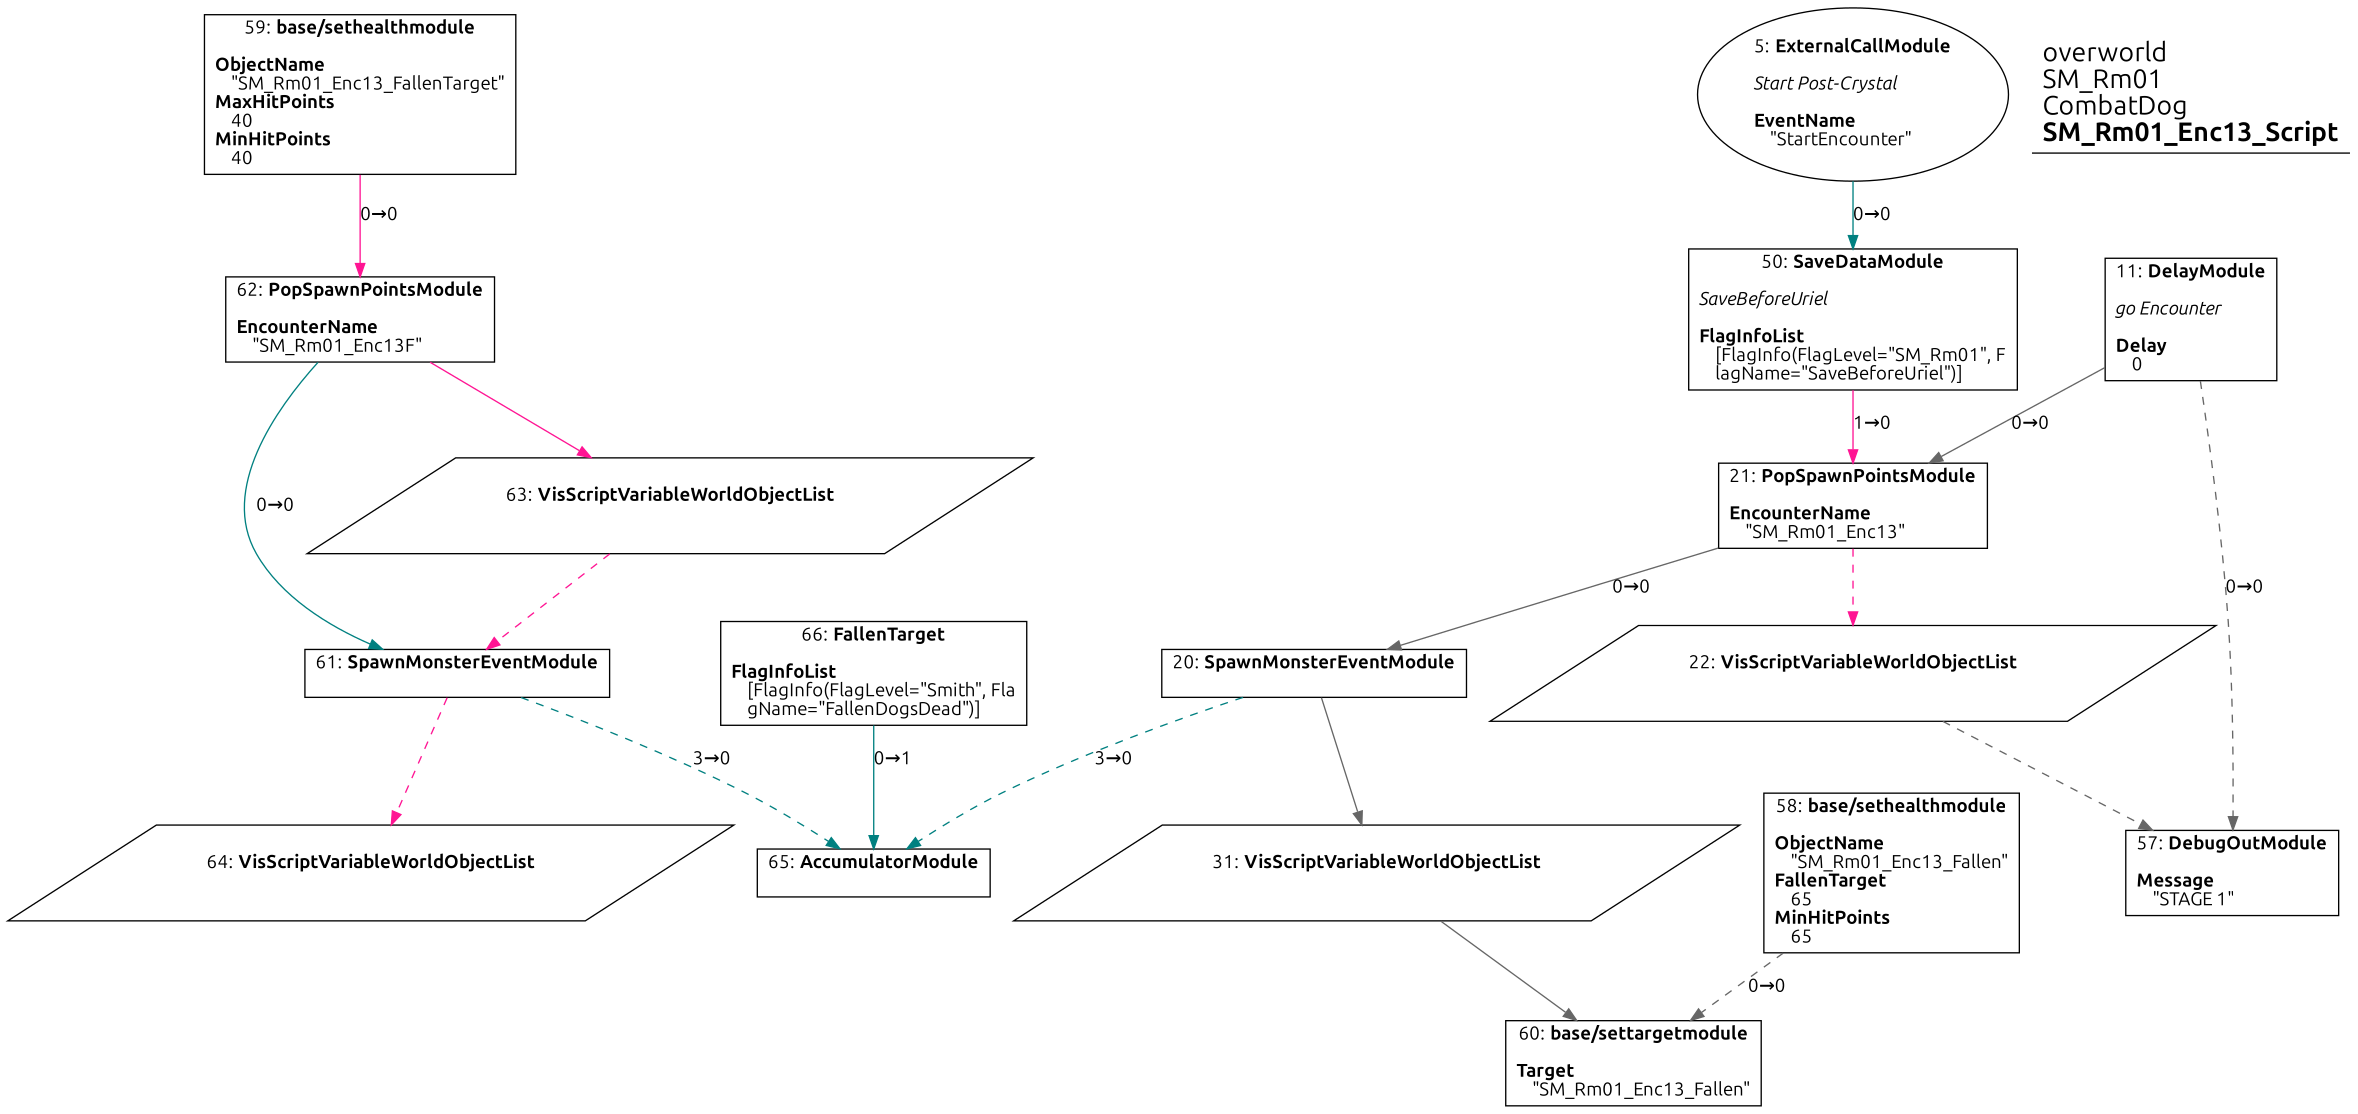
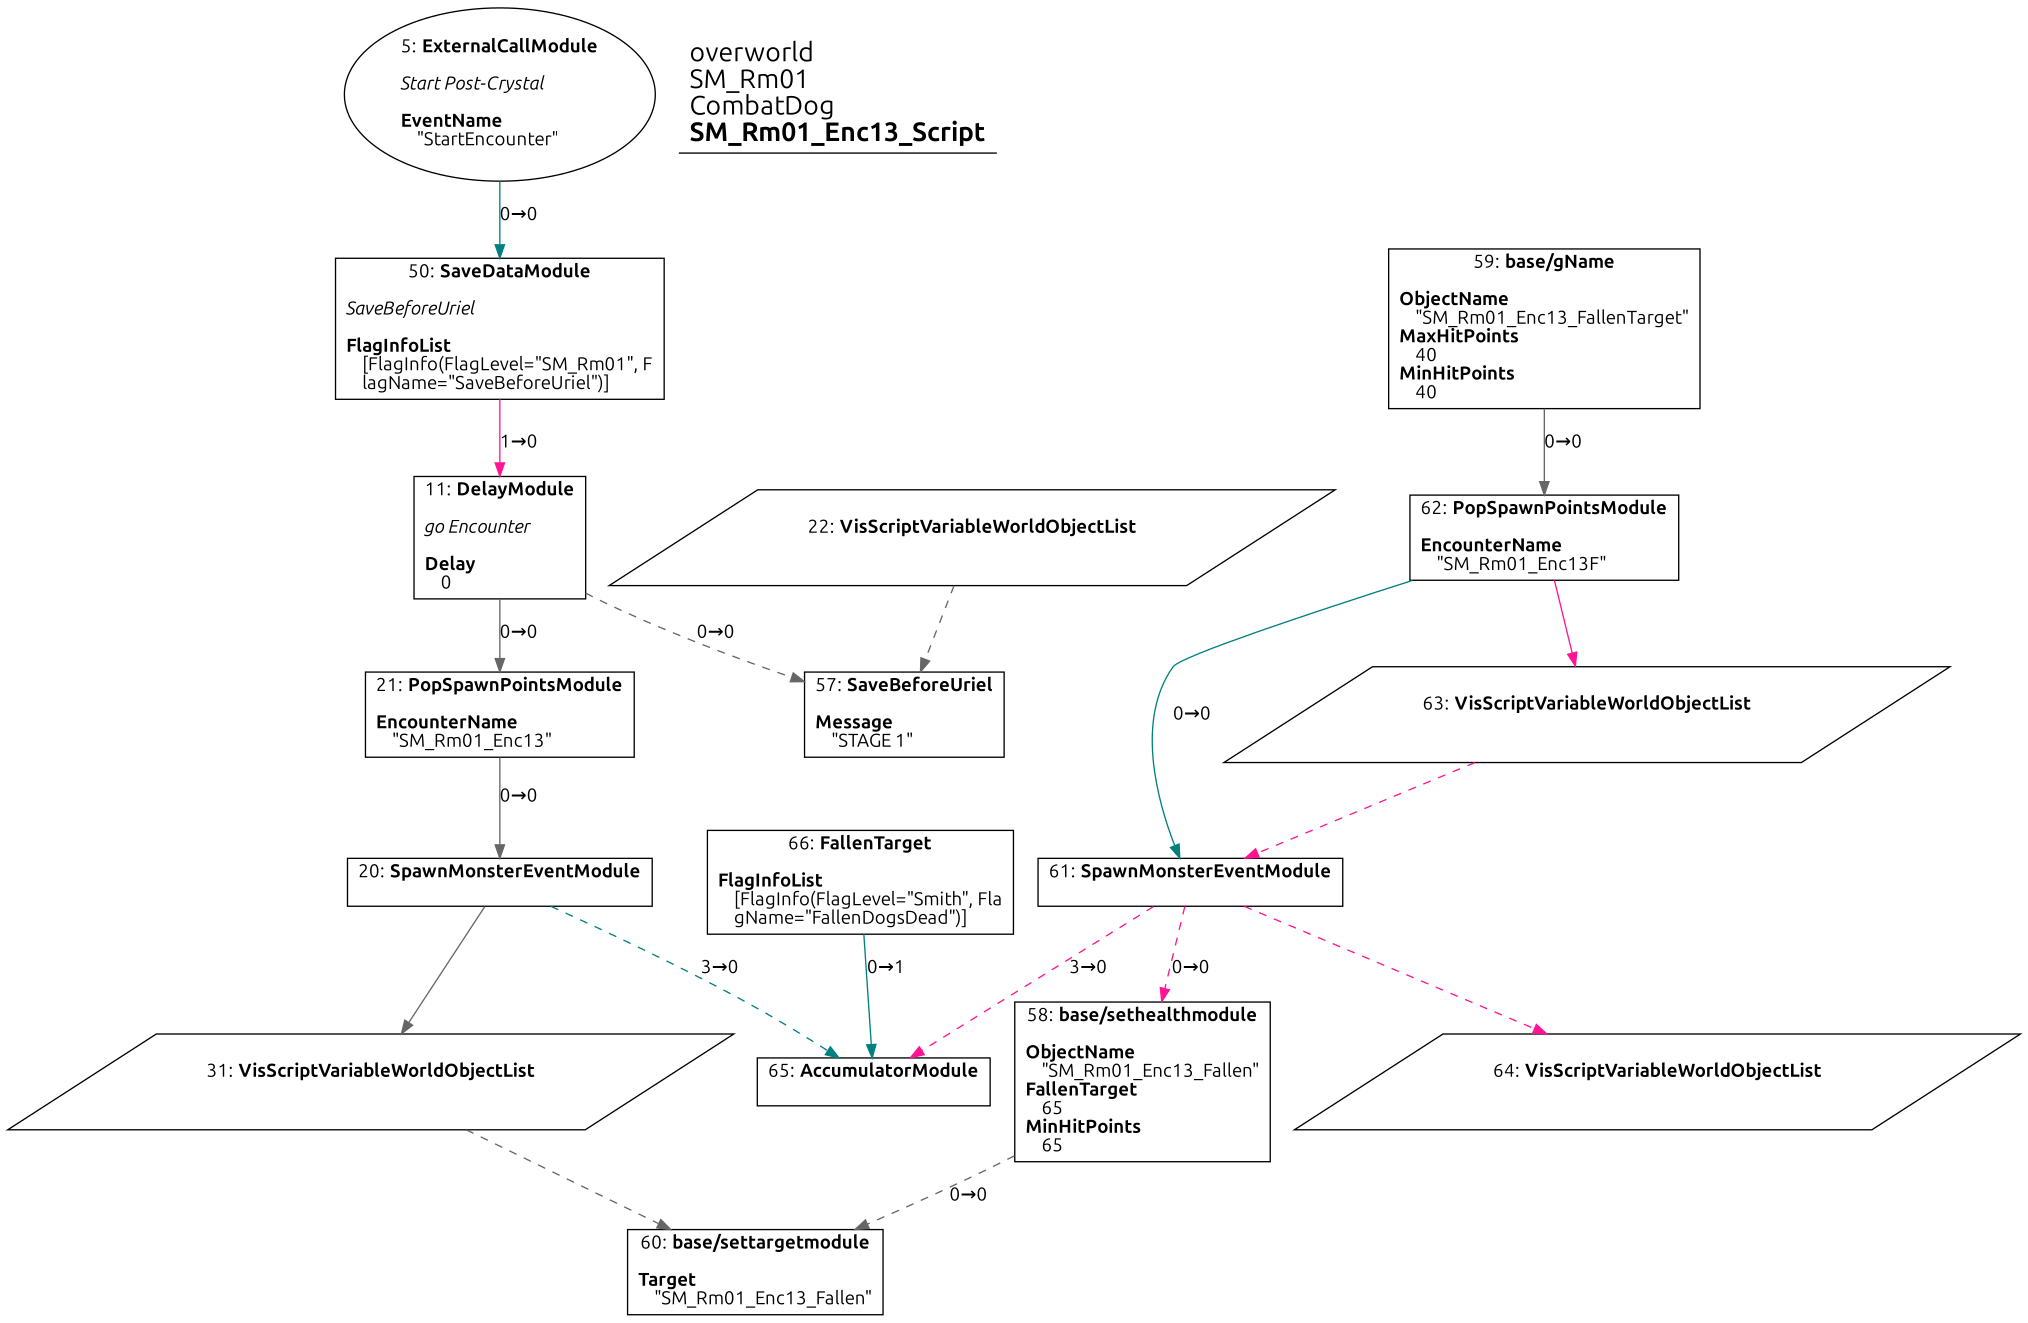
(376, 28) -> (1560, 262)
(360, 219) -> (1544, 445)
(1853, 420) -> (500, 431)
(1853, 580) -> none
(679, 761) -> (1038, 979)
(2248, 844) -> (920, 685)
none -> (1175, 948)
(1503, 967) -> (562, 1177)
